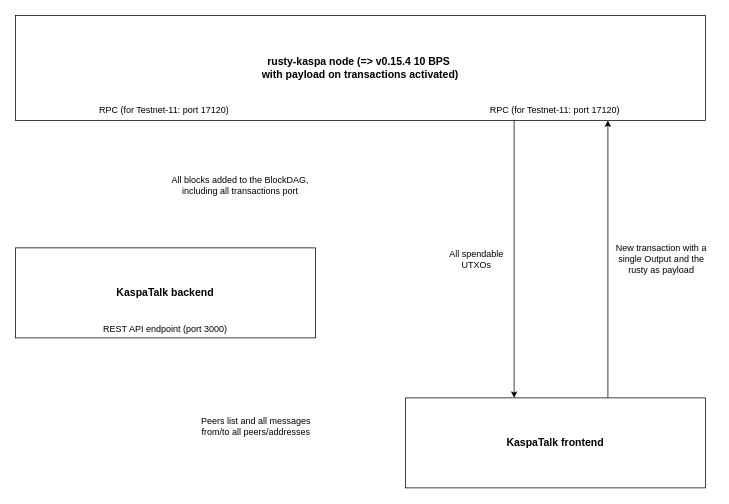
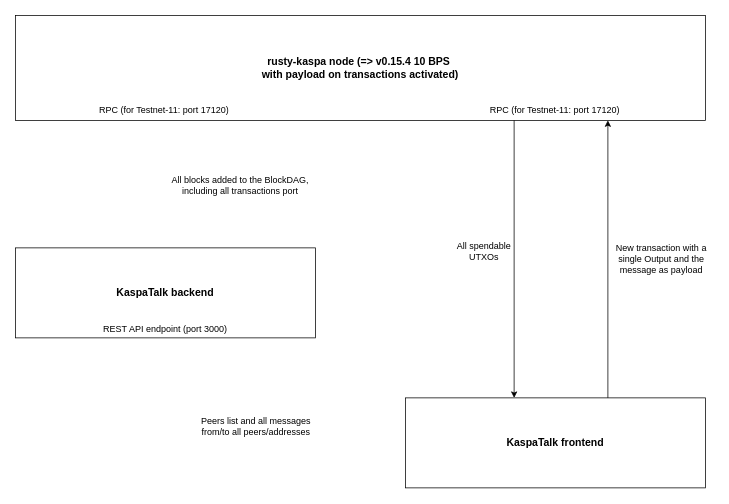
(477, 259) -> (484, 252)
(662, 259) -> (662, 259)
